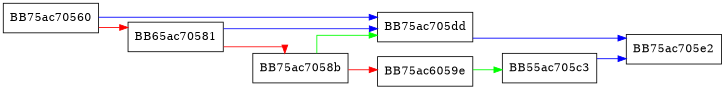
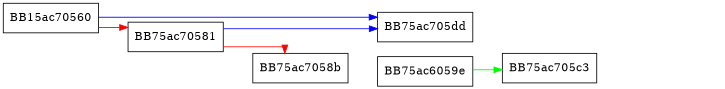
(51, 18) -> (51, 18)
(334, 35) -> none
(176, 37) -> (176, 37)
(674, 49) -> none
(550, 68) -> (550, 68)
(359, 70) -> none
